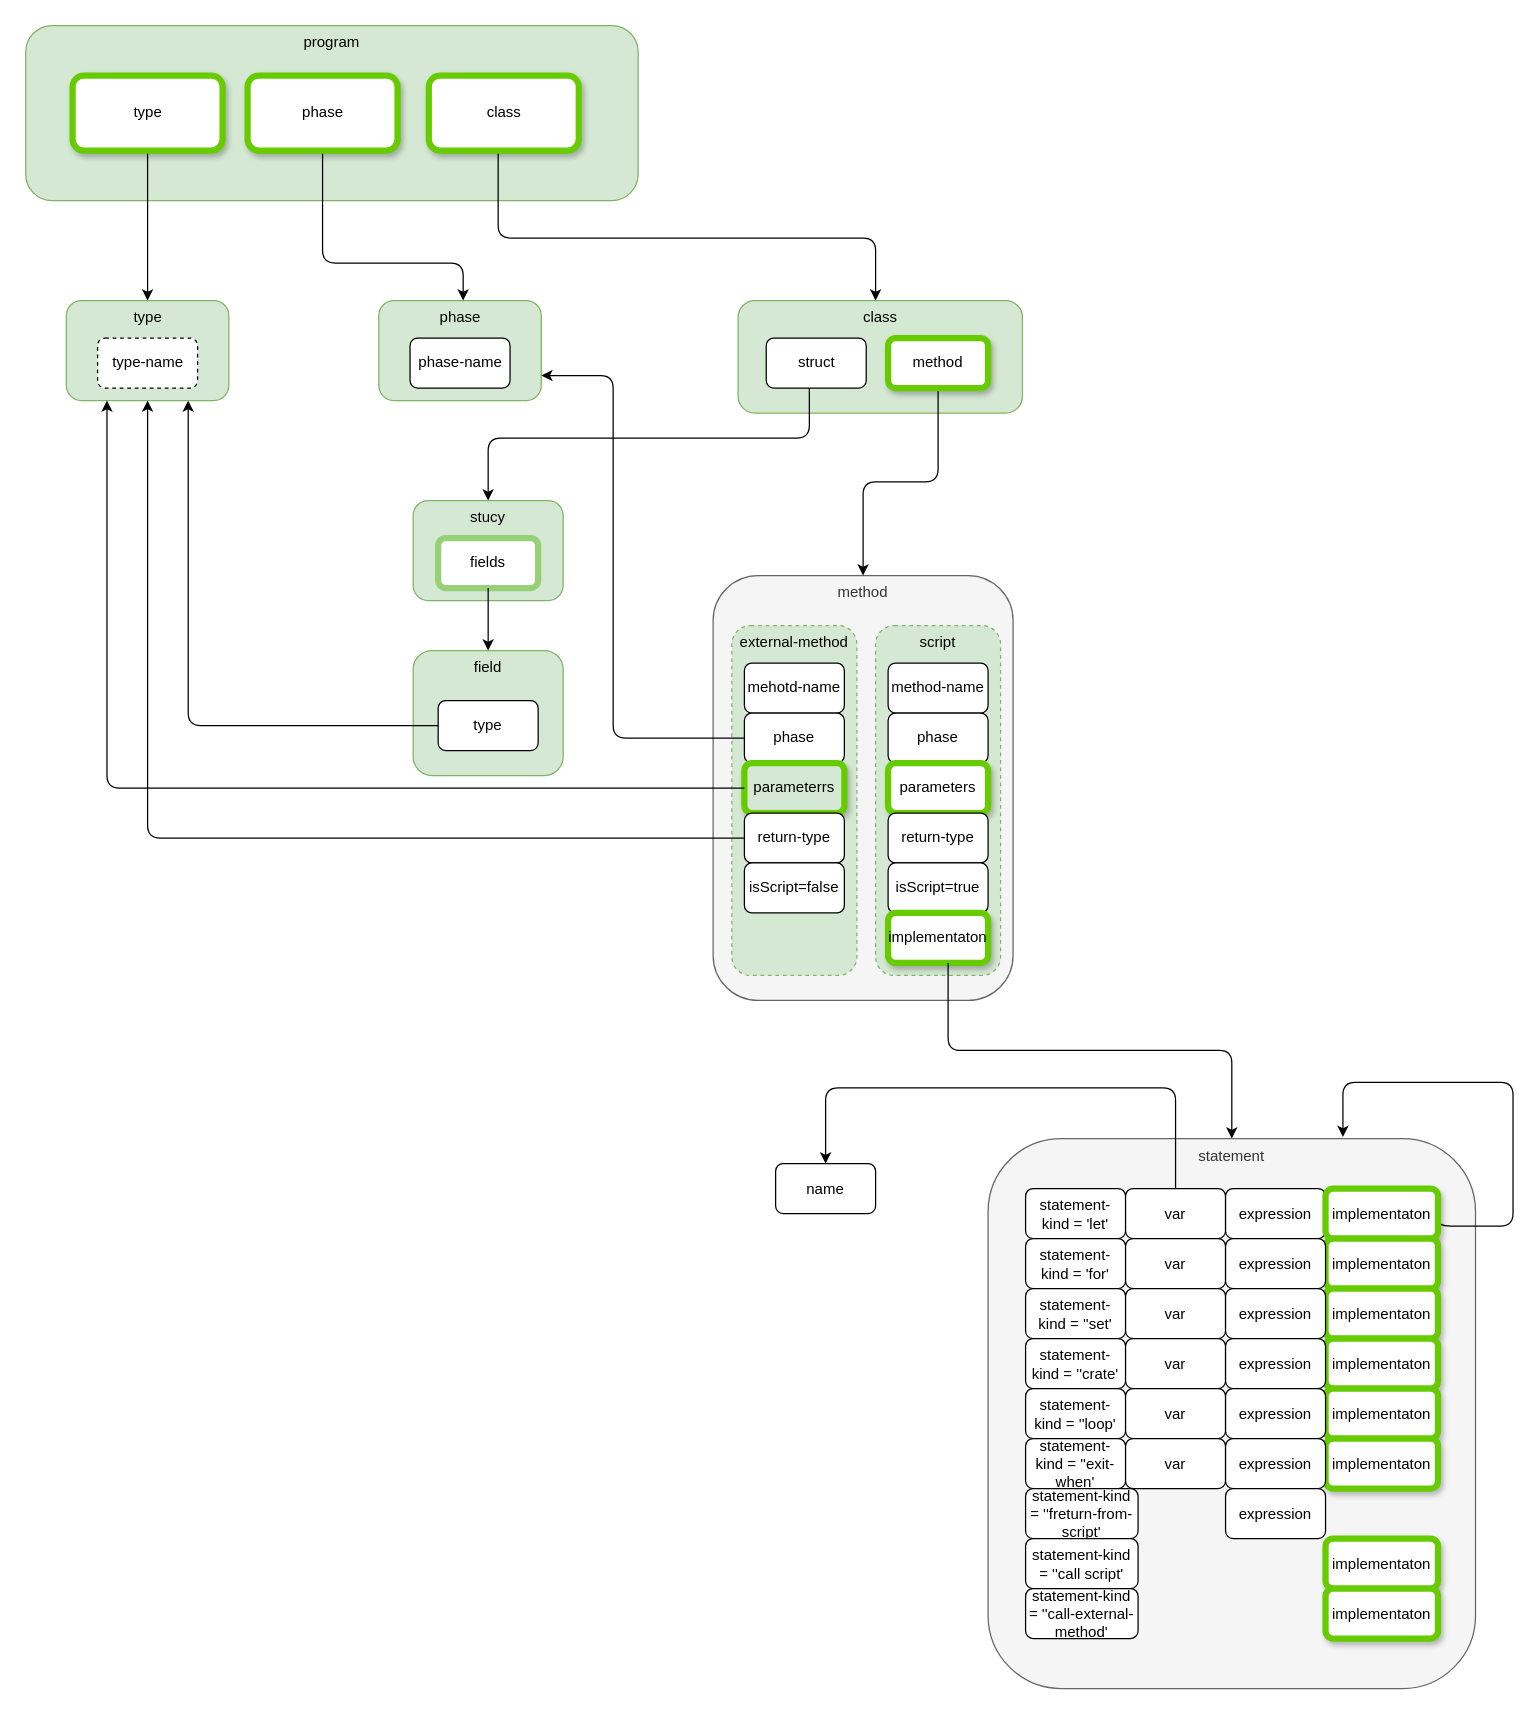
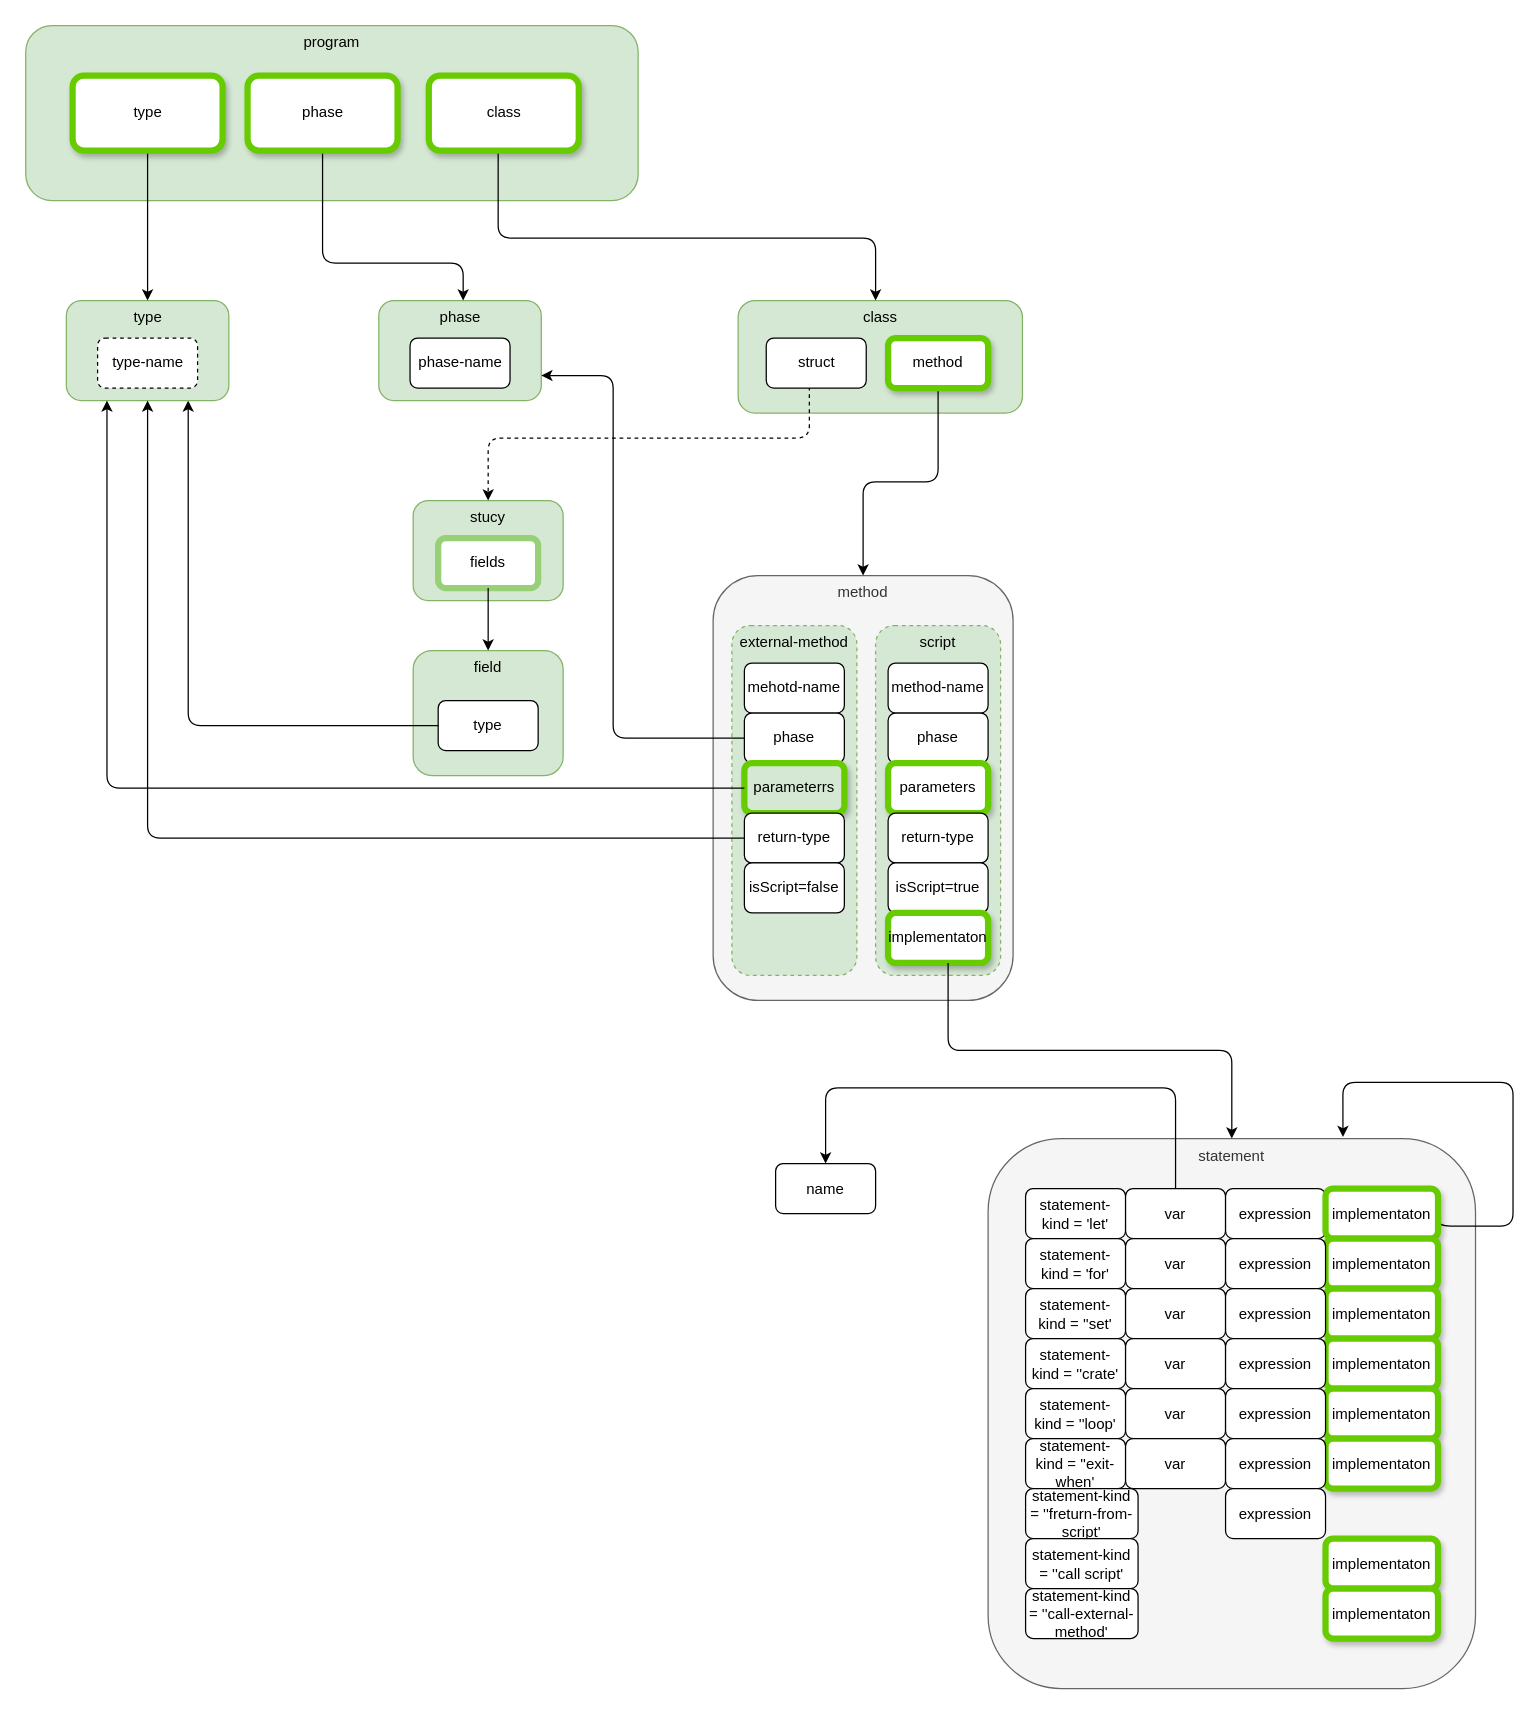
(648, 438) -> (648, 438)
